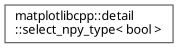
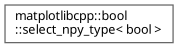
(89, 24) -> (89, 24)
